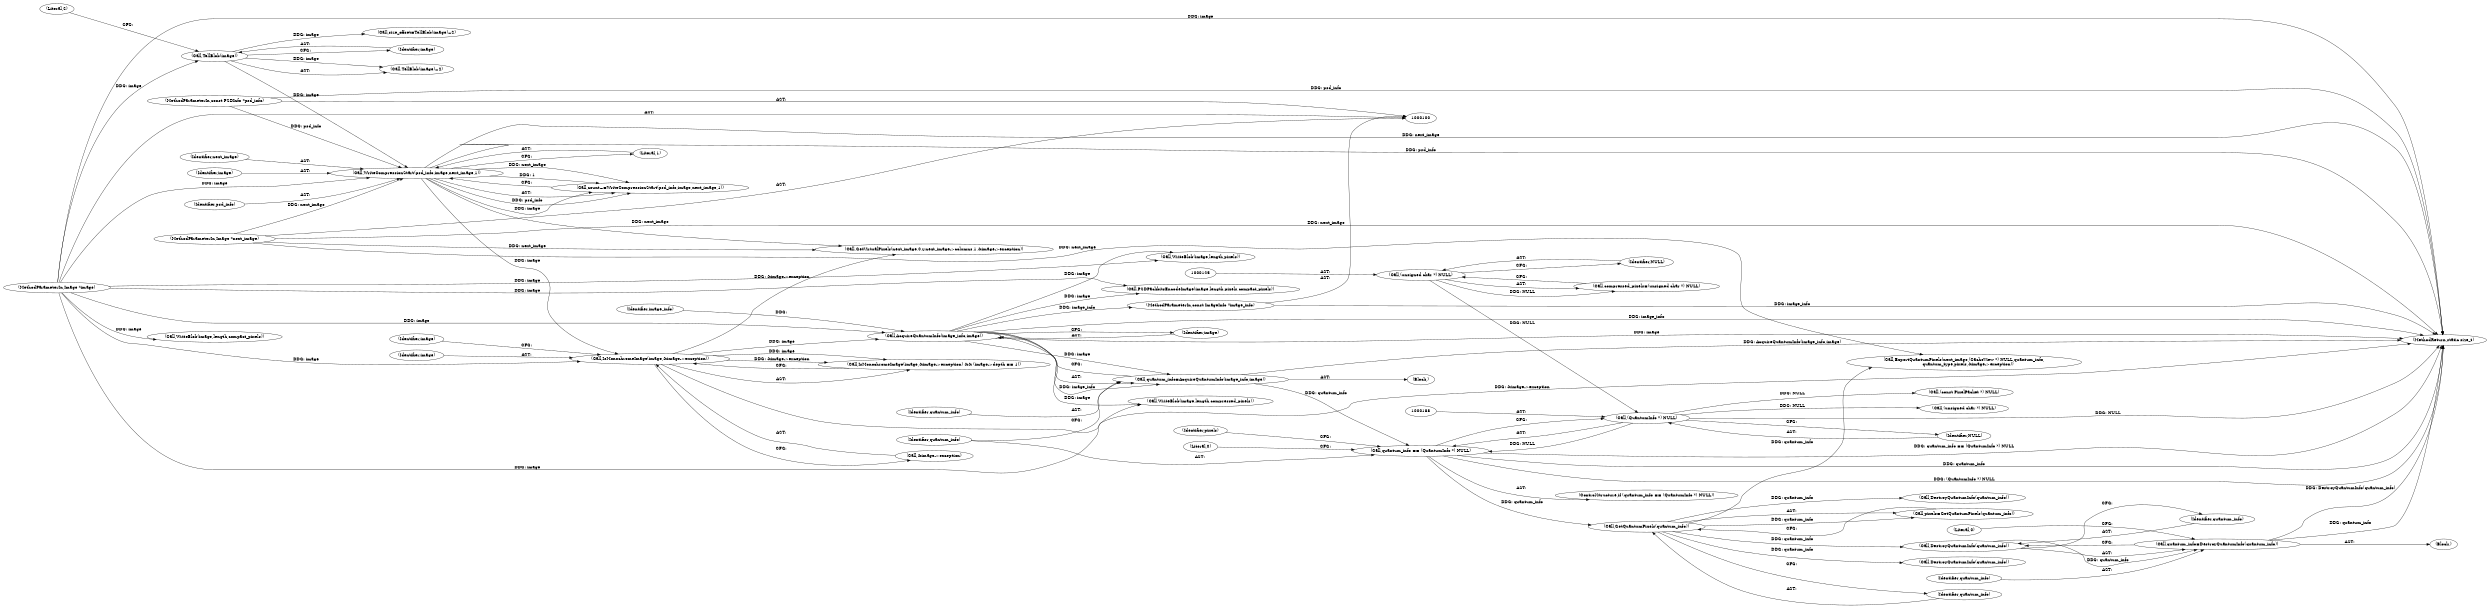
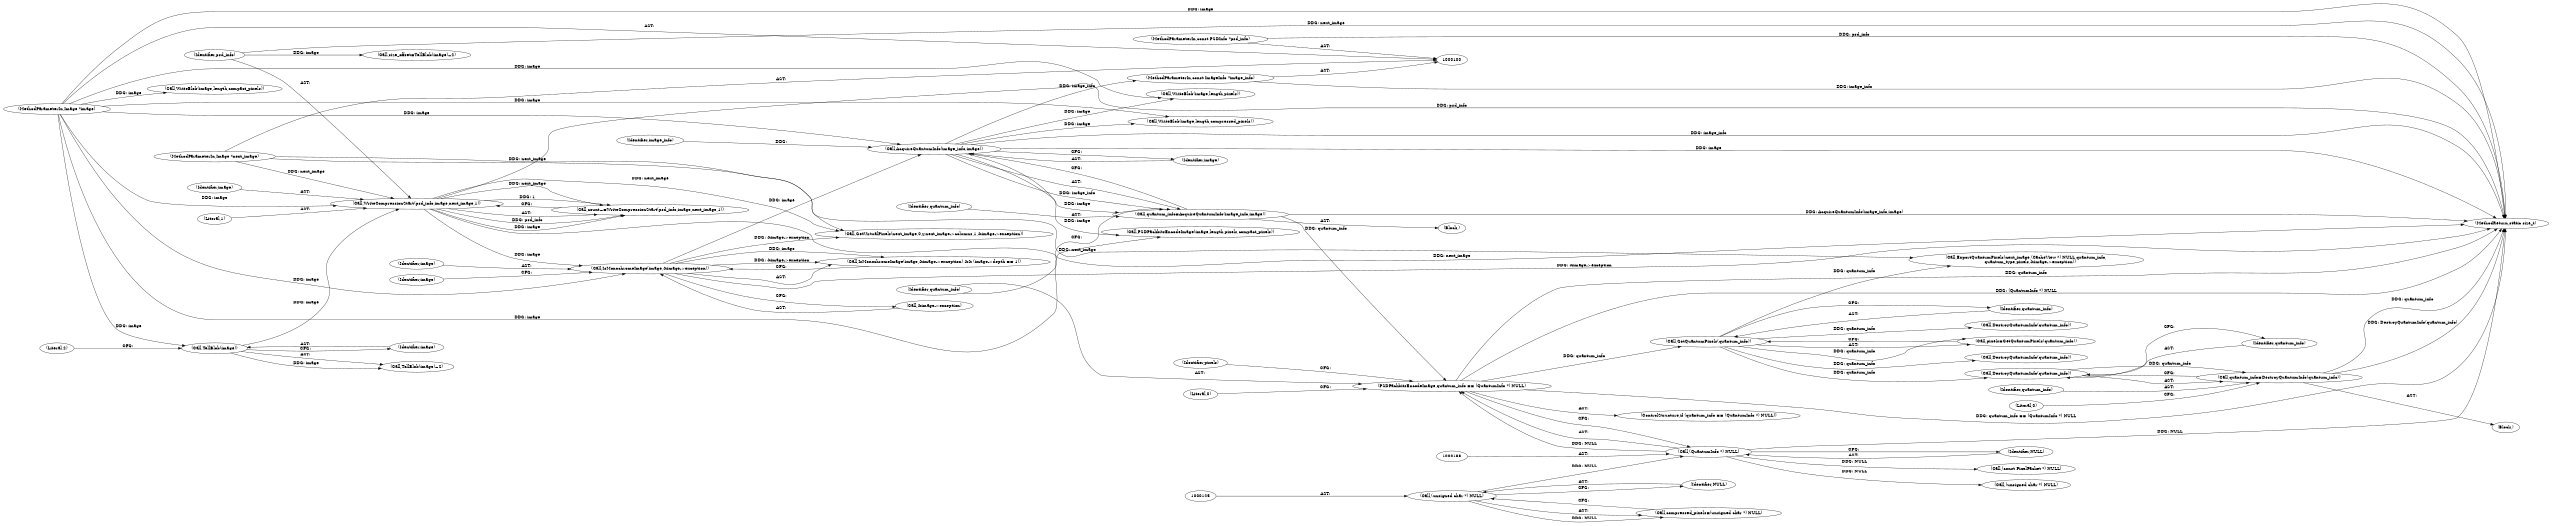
(297, 39) -> (302, 55)
(314, 137) -> none
(215, 157) -> none
(541, 159) -> none
(1370, 225) -> (1438, 25)
(1421, 451) -> (1452, 386)
